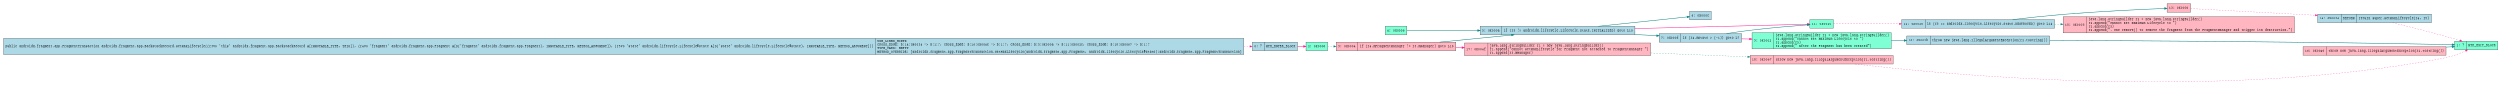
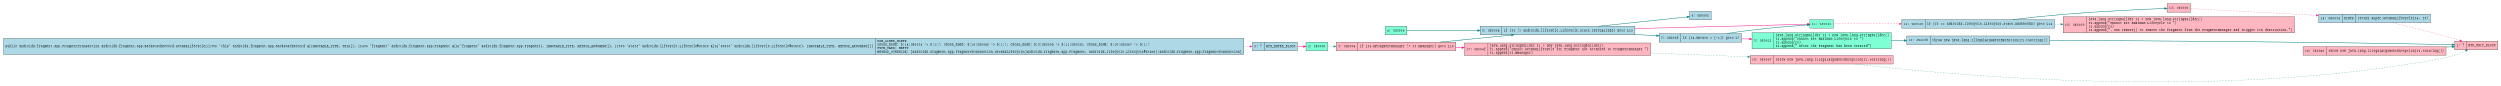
(2349, 18) -> (2349, 18)
(2476, 45) -> (2476, 45)
(2161, 82) -> (2161, 82)
